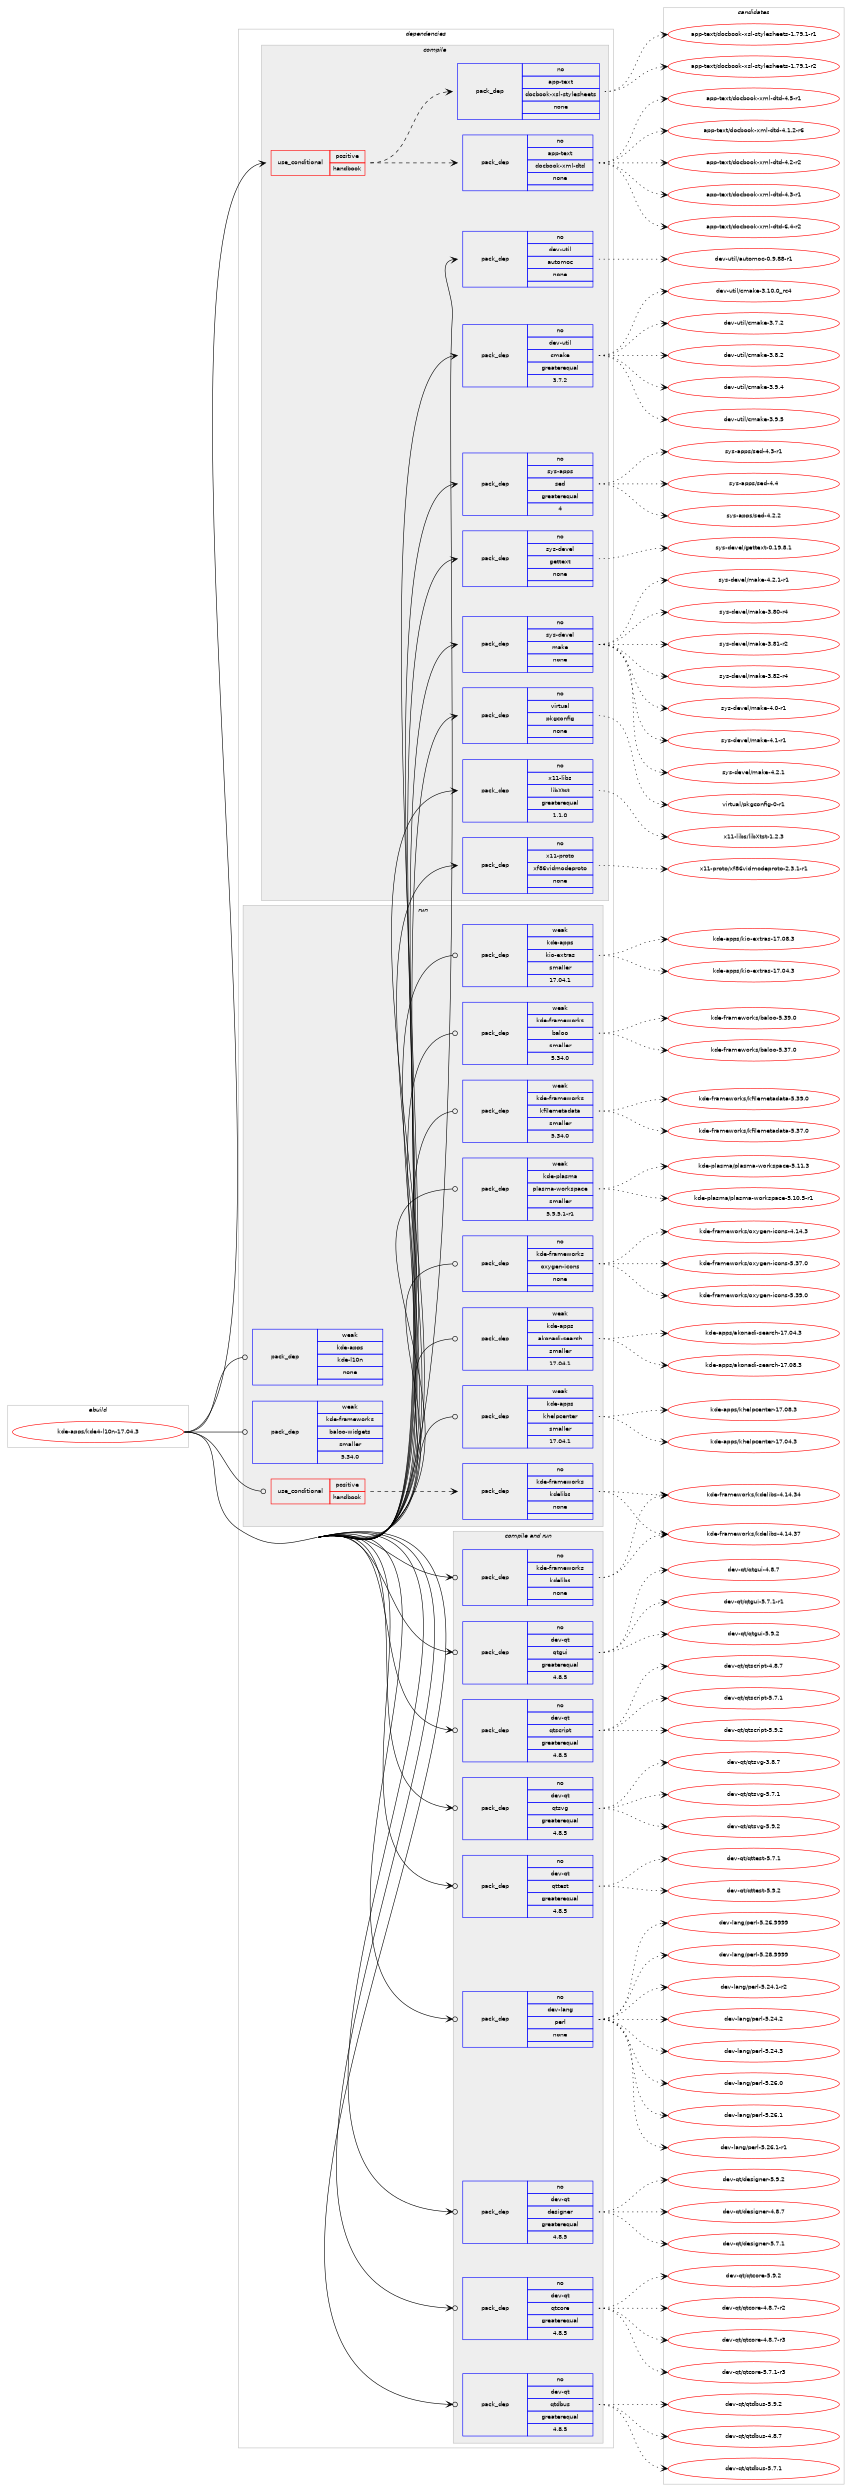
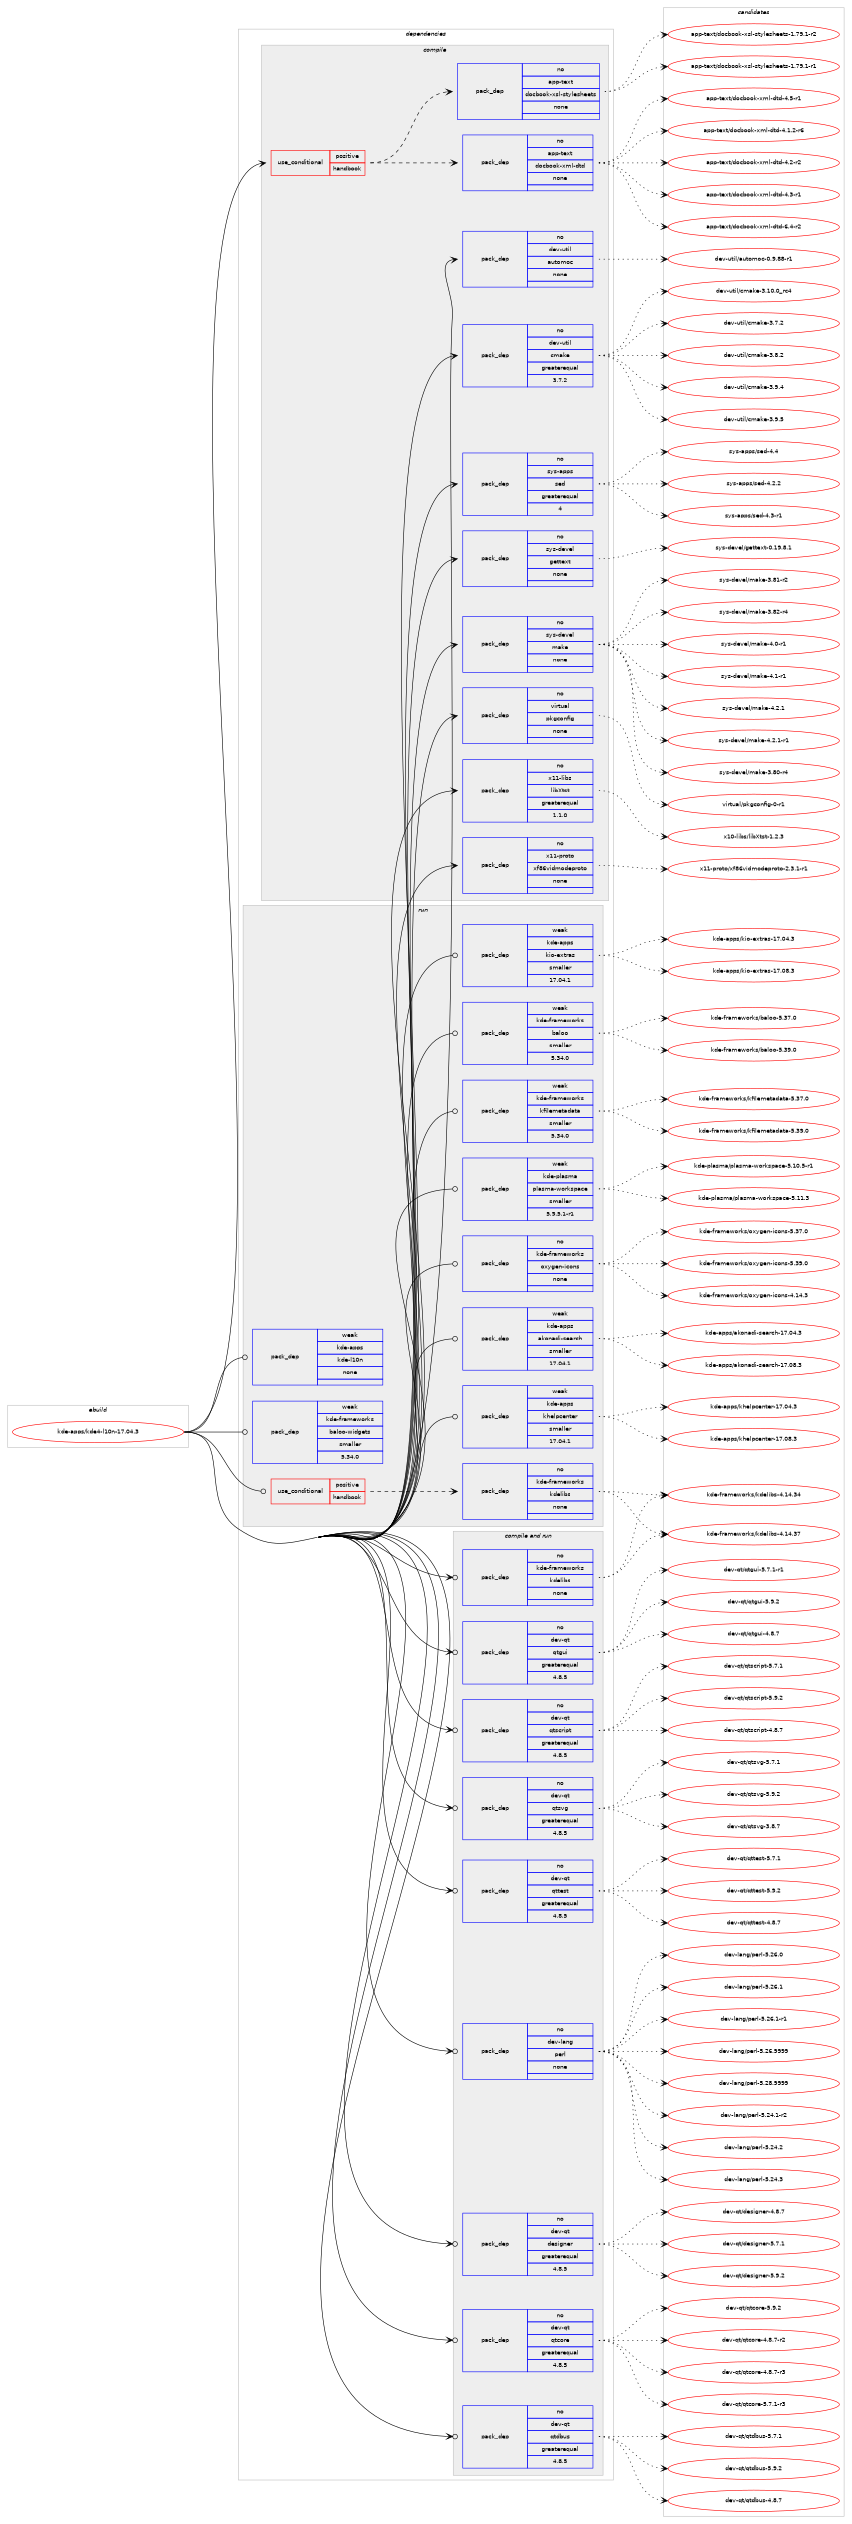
(754, 837) -> (754, 837)
none -> (754, 1923)
